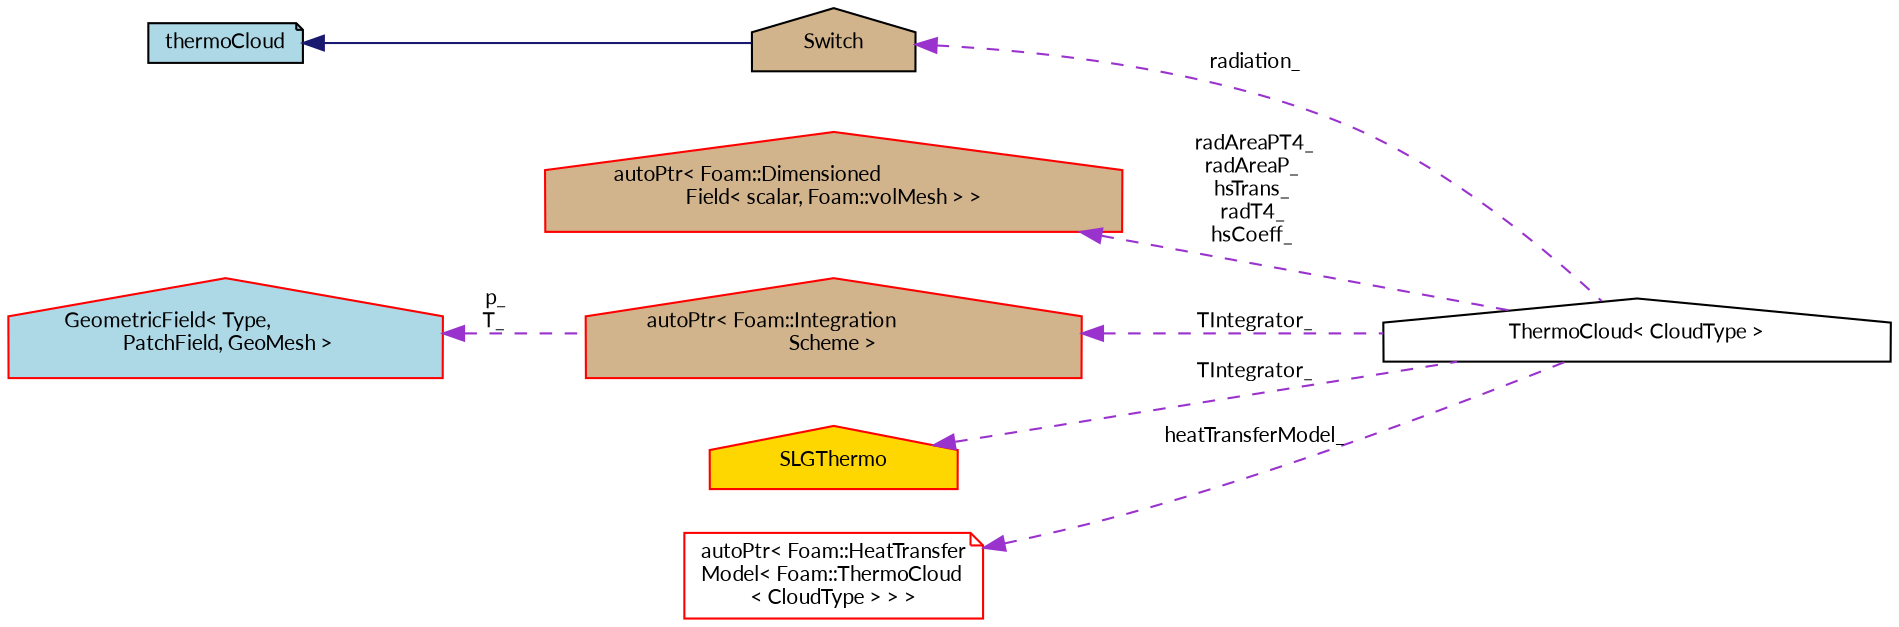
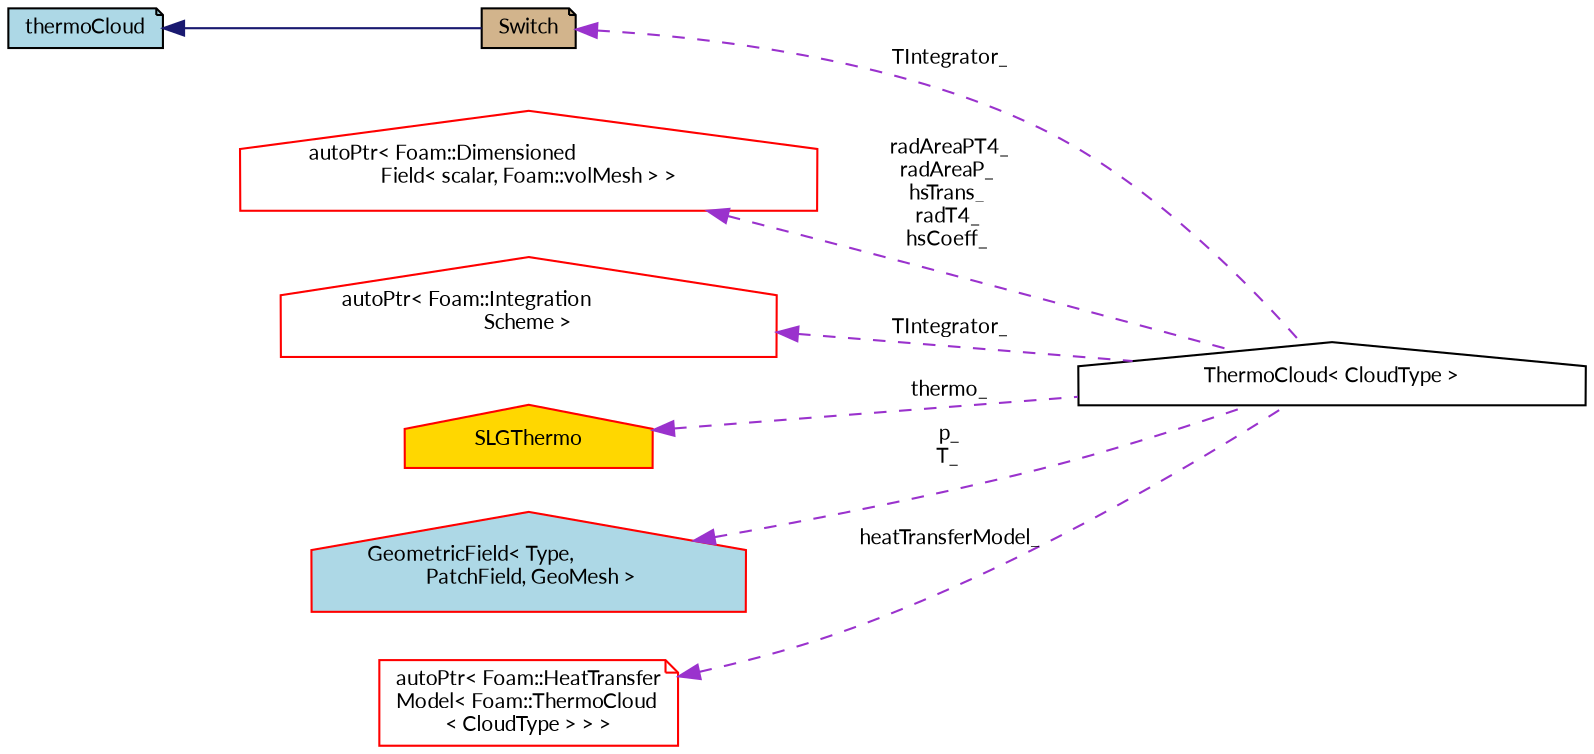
(834, 43) -> (529, 28)
(1253, 63) -> (948, 58)
(834, 187) -> (529, 166)
(525, 333) -> (985, 482)
(834, 333) -> (529, 312)
(1253, 372) -> (948, 391)
